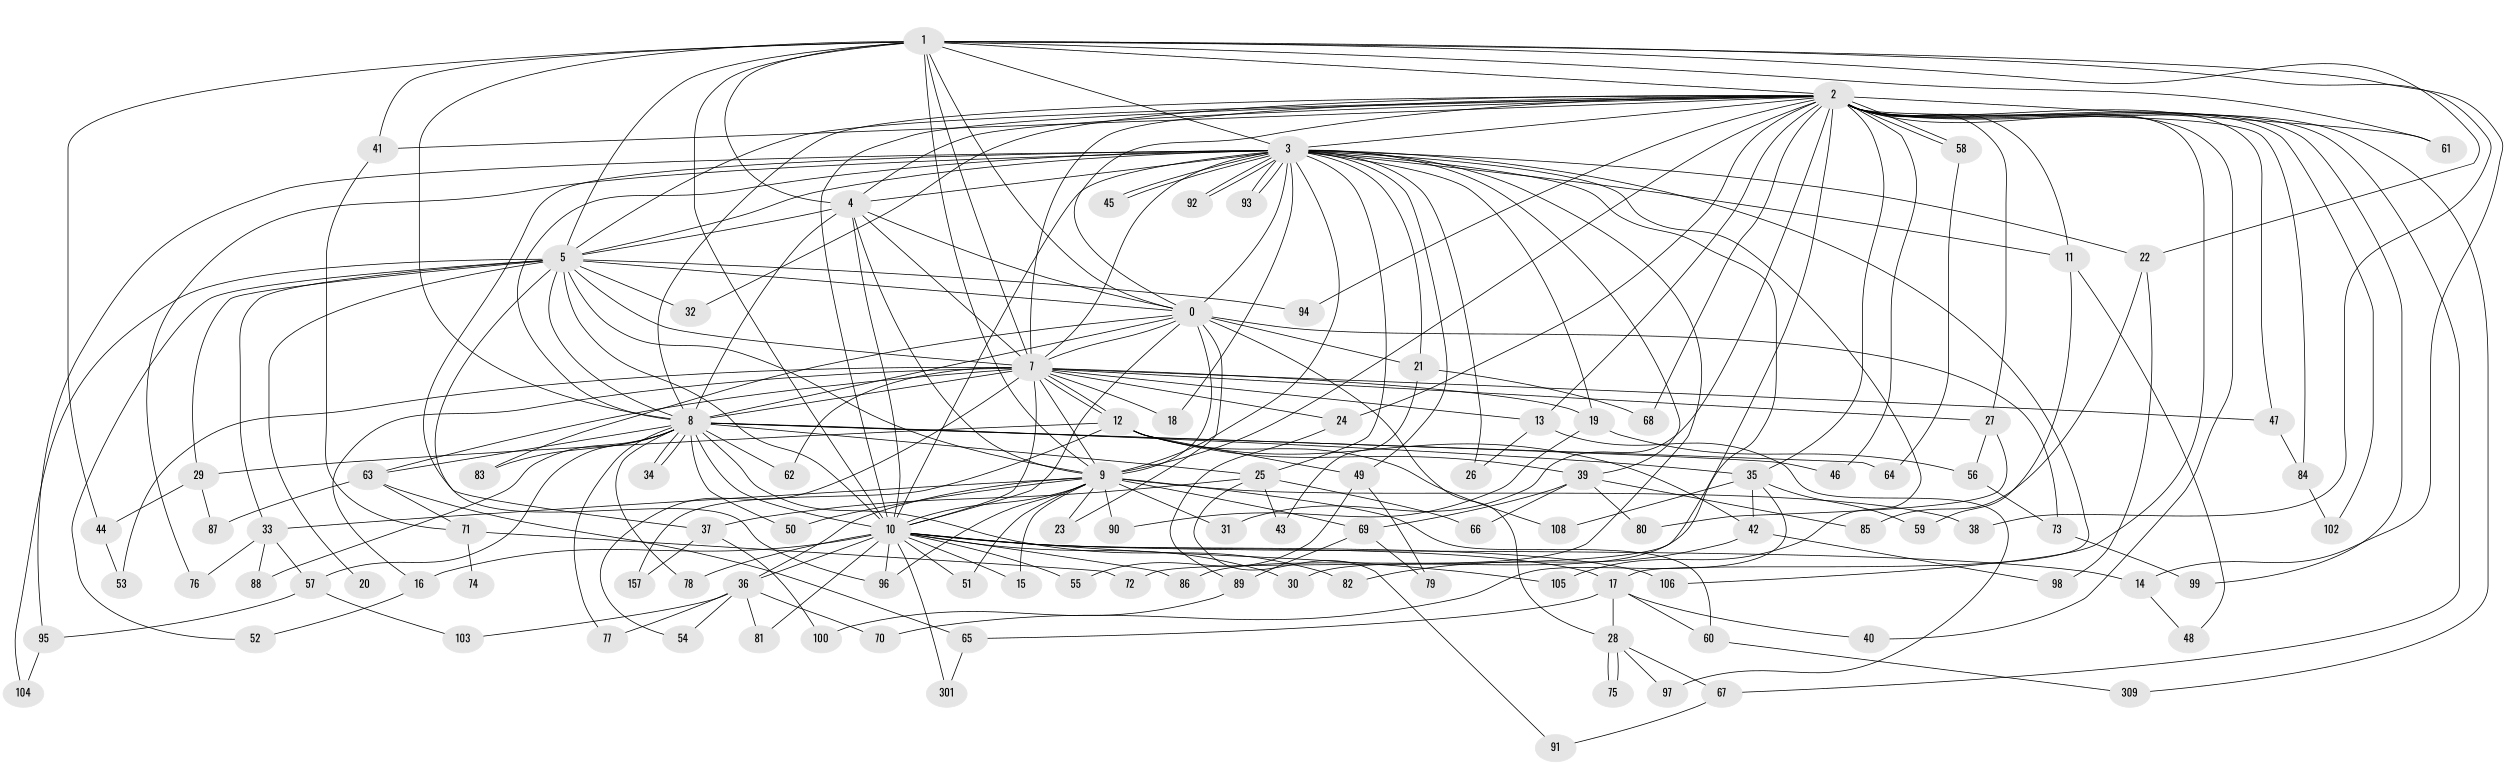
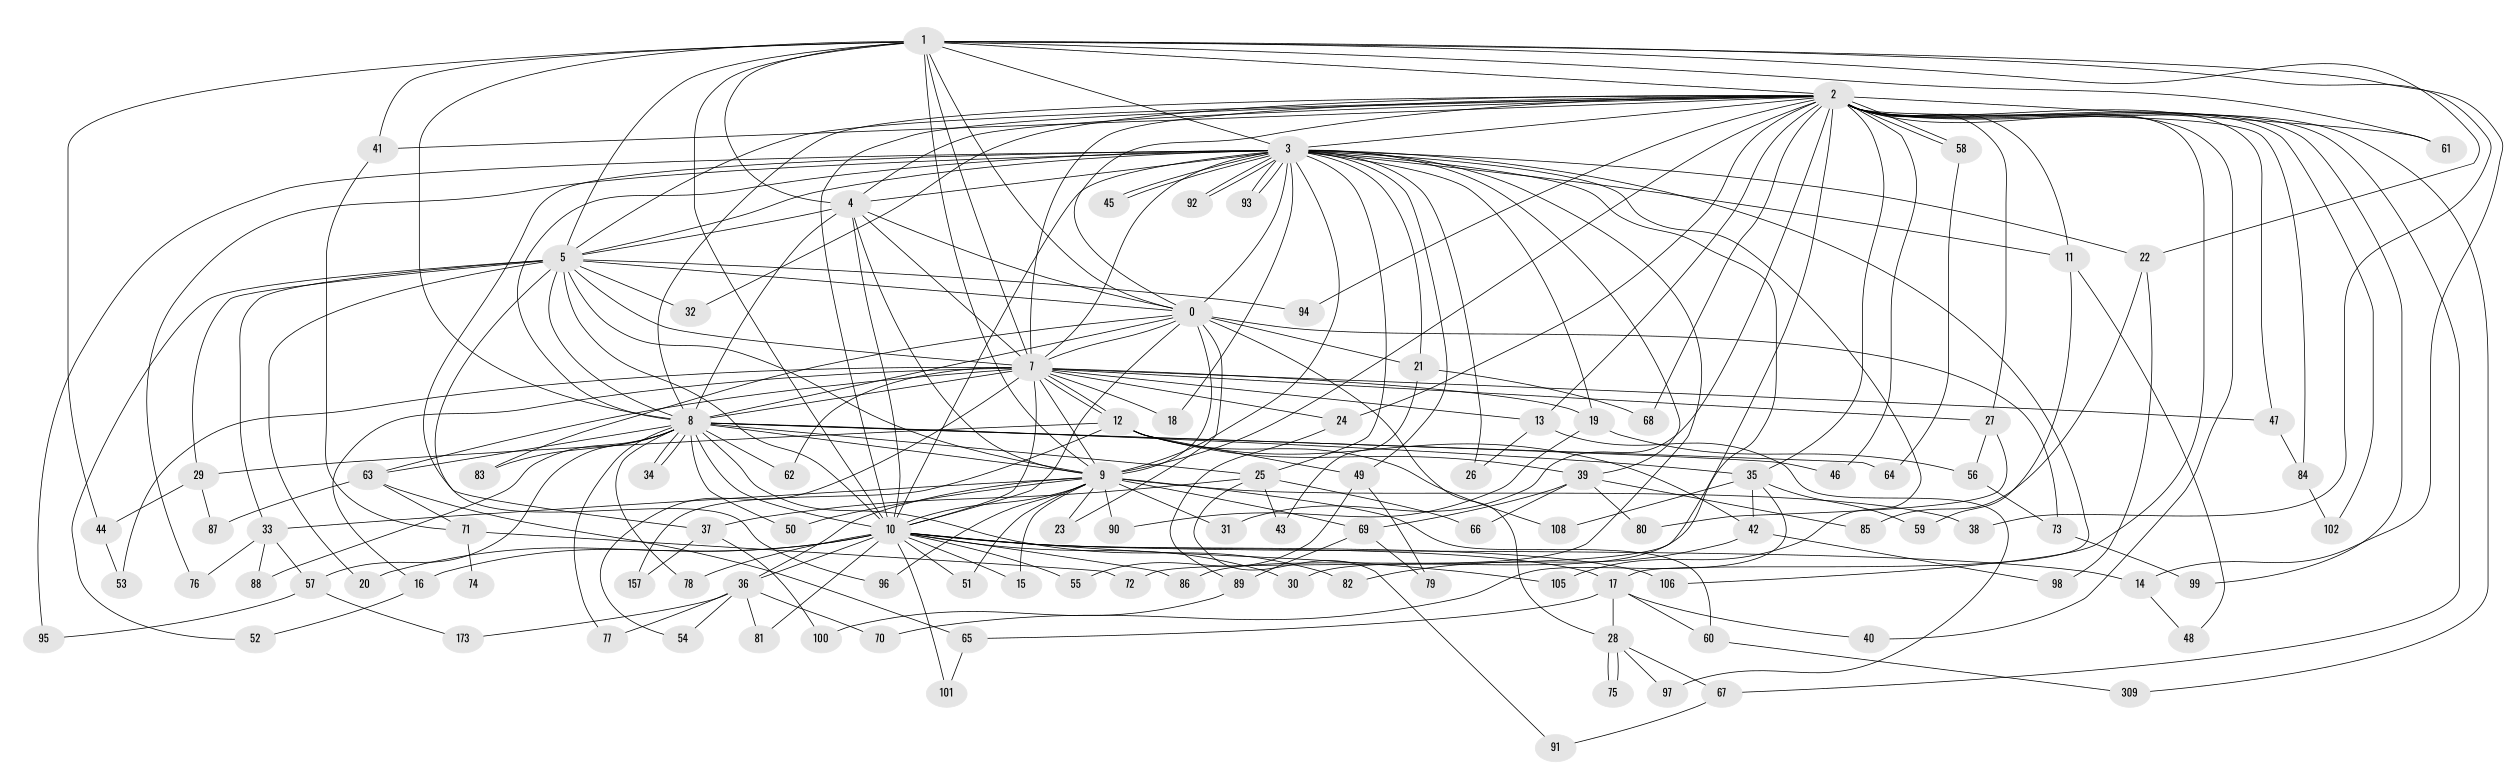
none -> (887, 448)
(887, 562) -> (538, 549)
(463, 639) -> (463, 639)
(23, 694) -> none
(947, 694) -> (947, 694)
